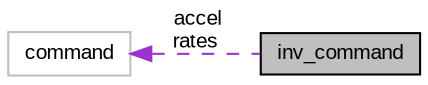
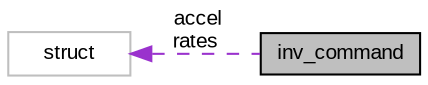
(69, 54) -> (69, 54)
